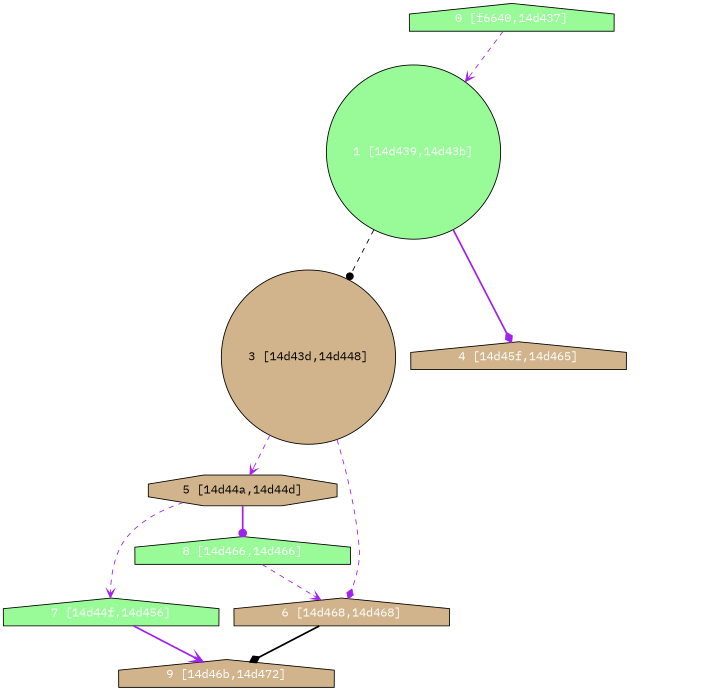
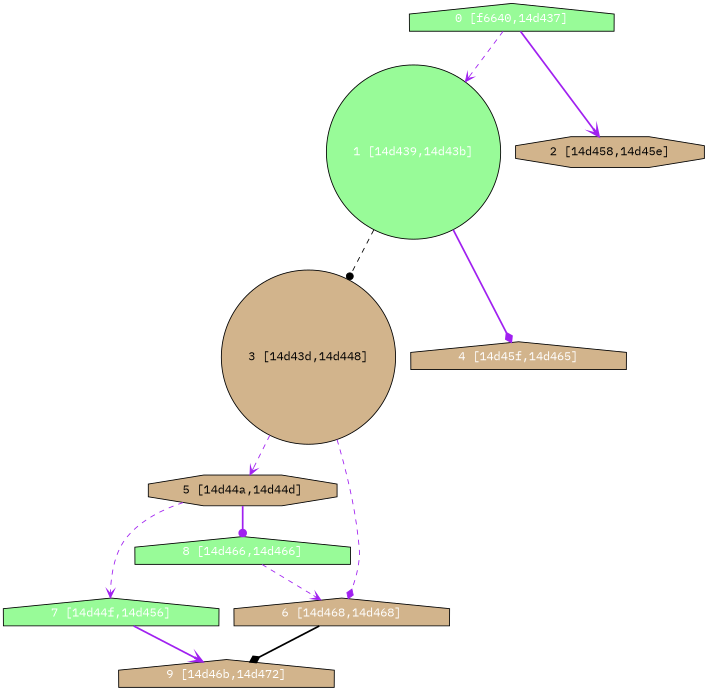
none -> (610, 152)
